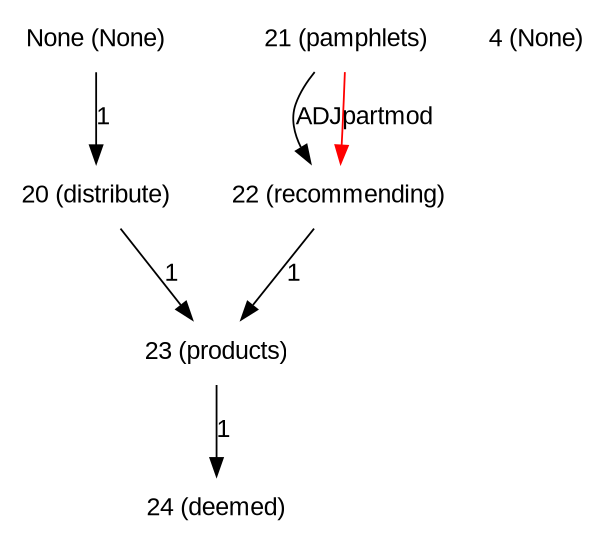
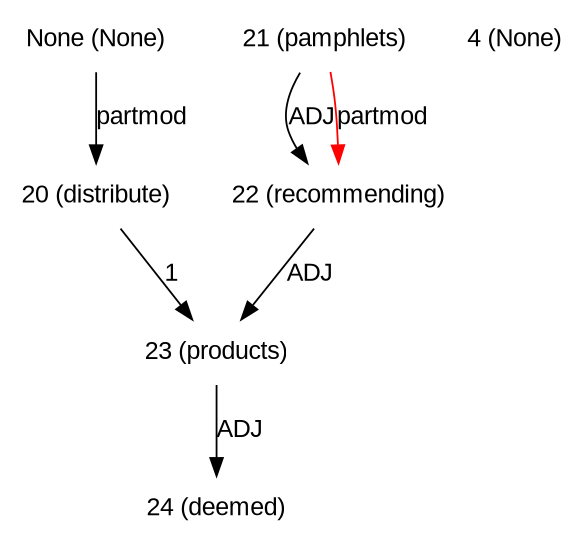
(103, 118) -> (142, 118)
(294, 274) -> (310, 274)
(224, 430) -> (240, 430)
